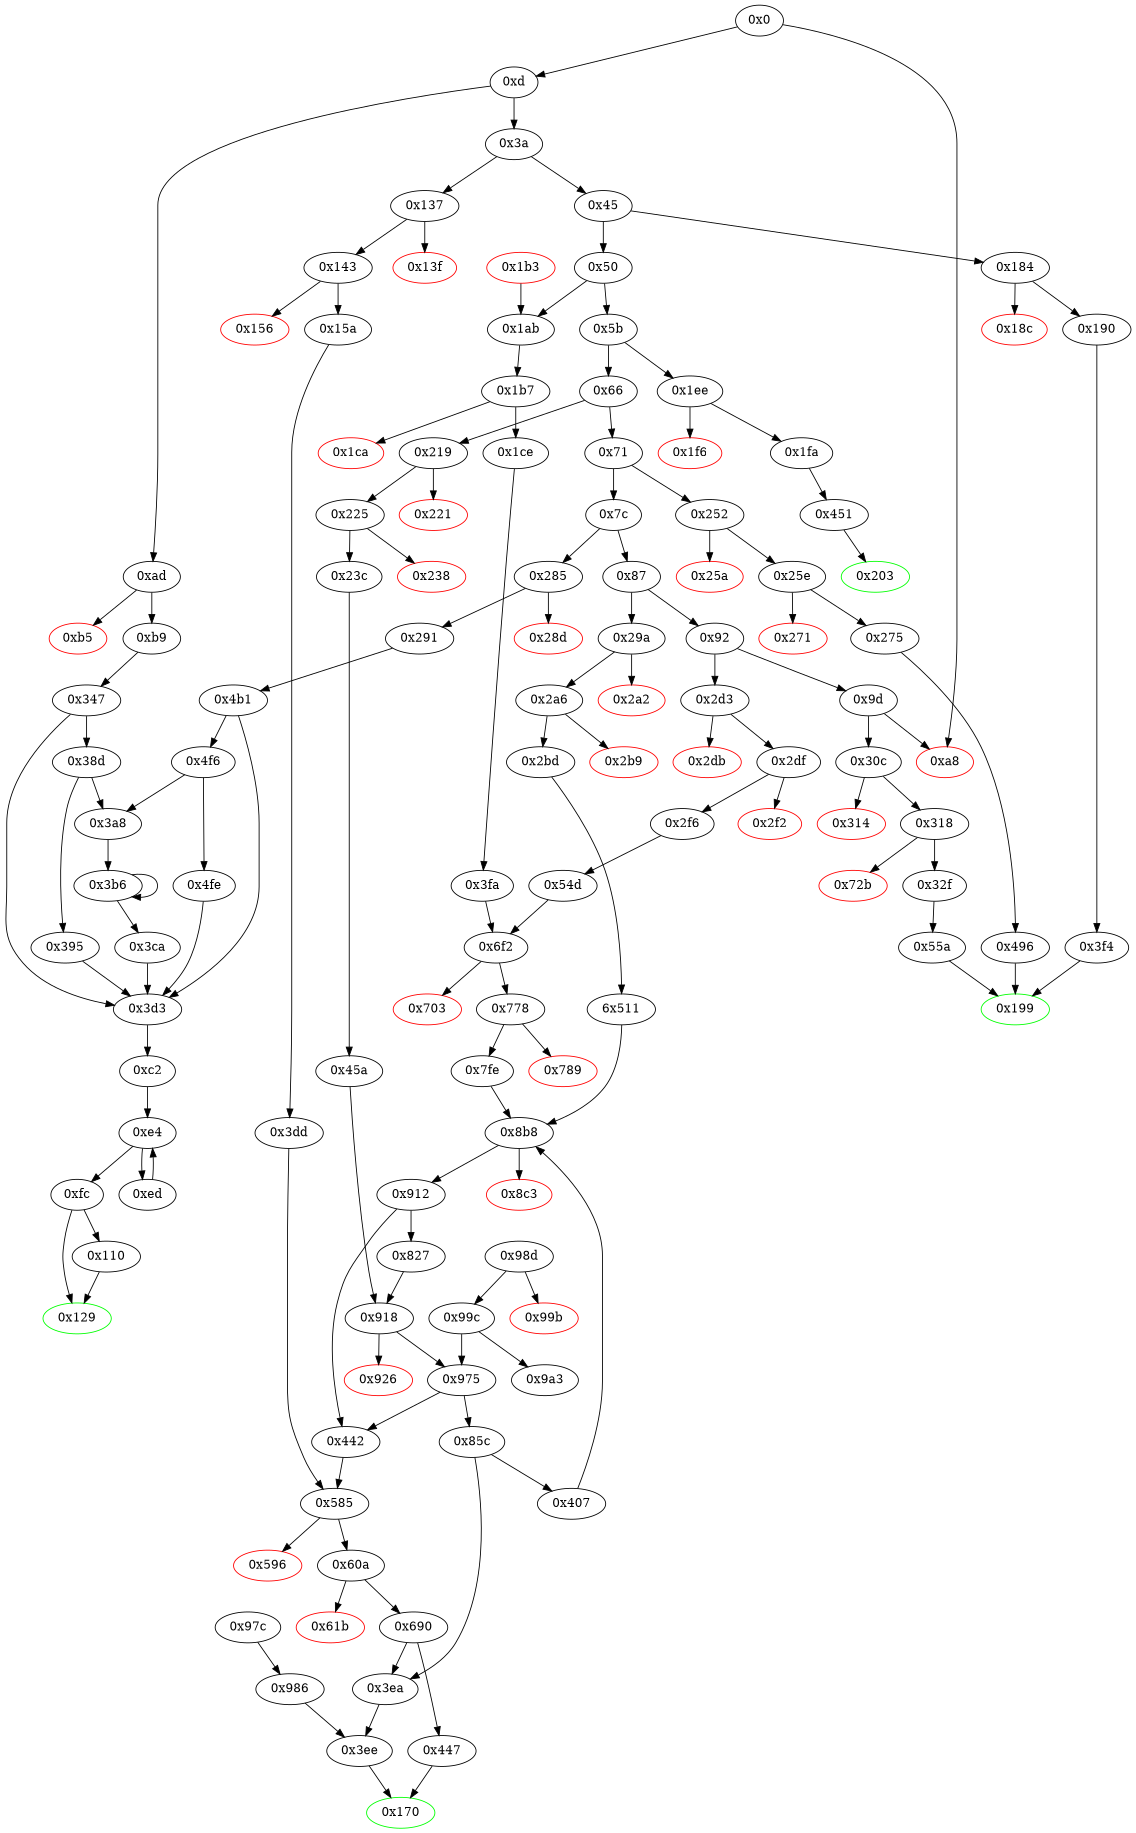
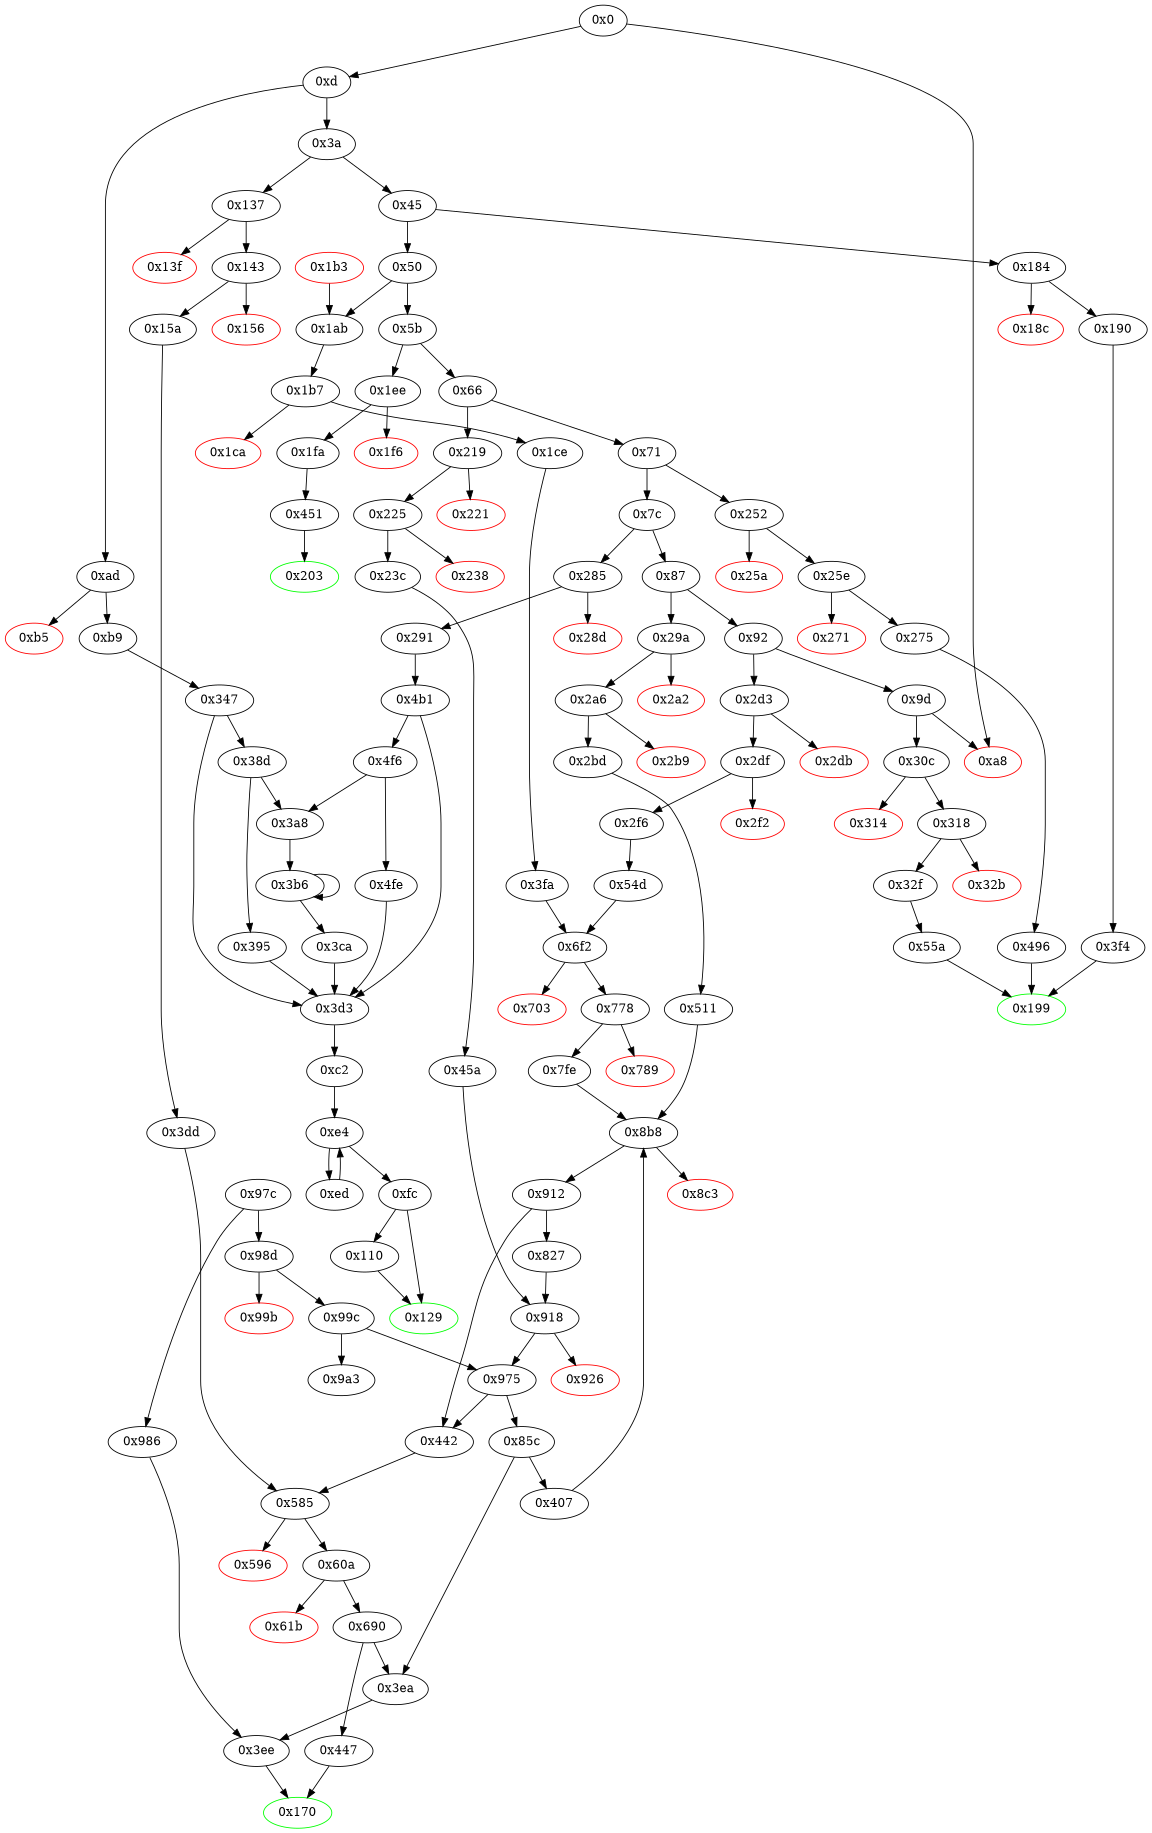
(853, 886) -> (987, 886)
(621, 1009) -> (699, 1009)
none -> (259, 1221)
